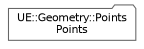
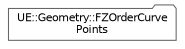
(72, 24) -> (92, 24)
